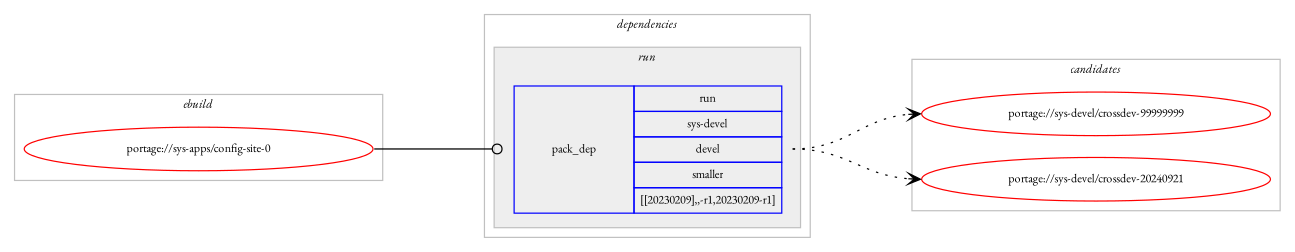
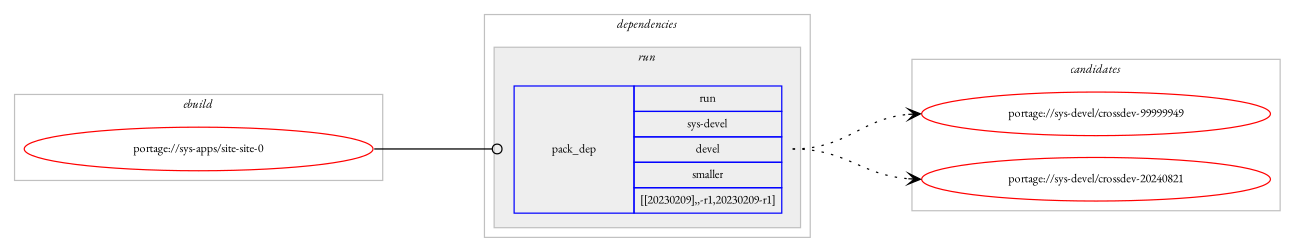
(1096, 114) -> (1096, 114)
(199, 149) -> (199, 149)
(1096, 179) -> (1096, 179)
